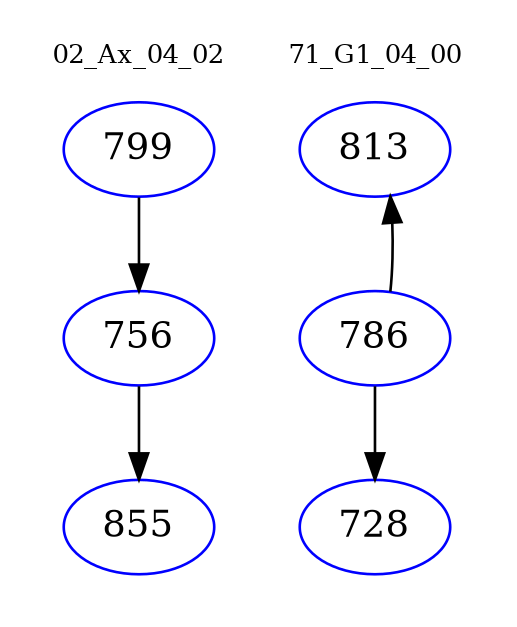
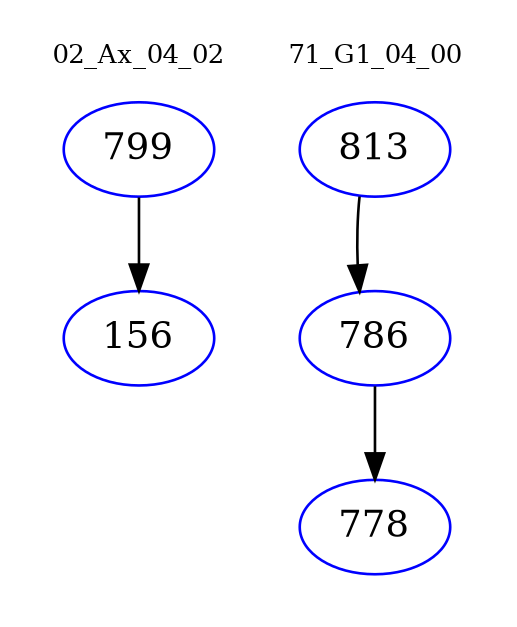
(392, 257) -> (357, 231)
(139, 338) -> (139, 338)
(139, 527) -> none
(375, 527) -> (375, 527)
